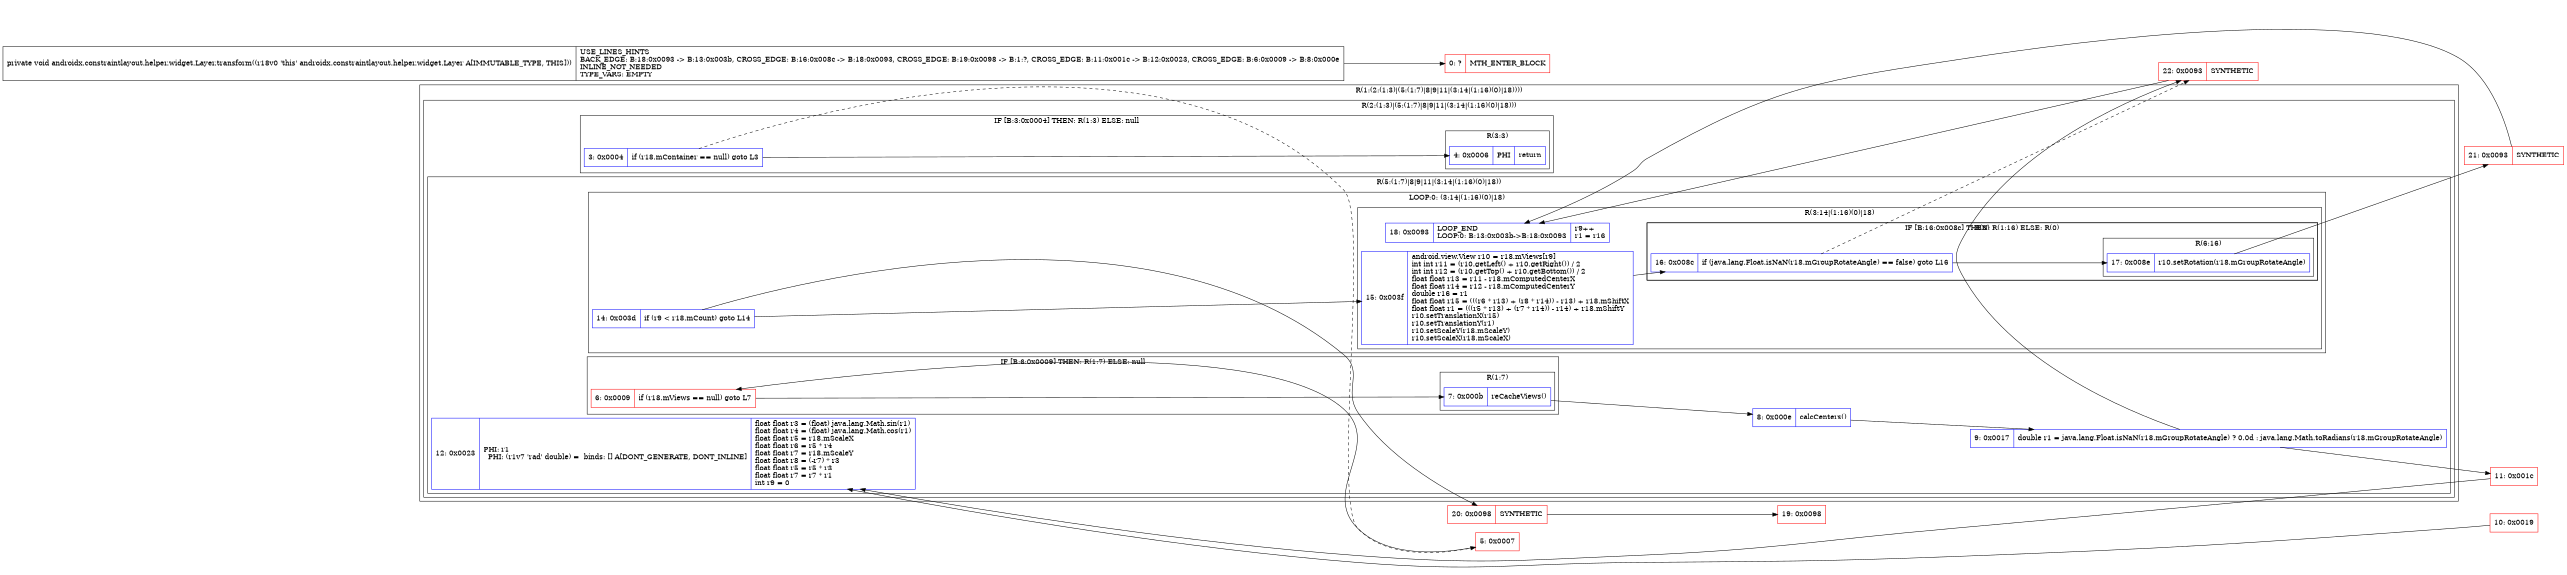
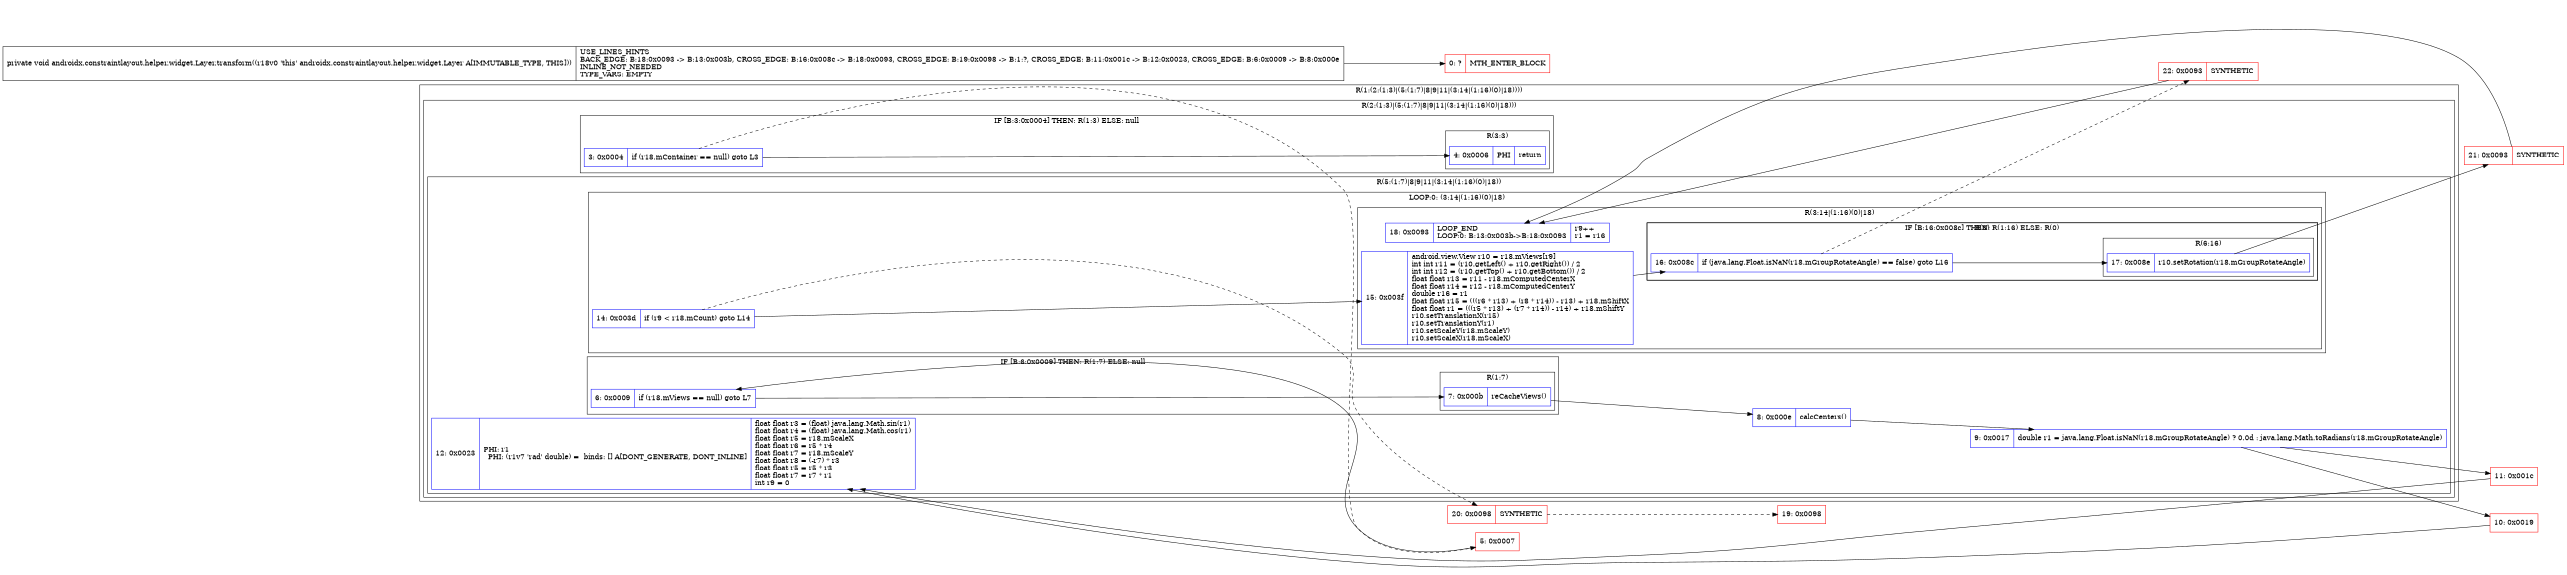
(1956, 258) -> (2363, 481)
(1135, 269) -> (1135, 269)
(673, 398) -> (673, 398)
(1660, 515) -> (1660, 515)
